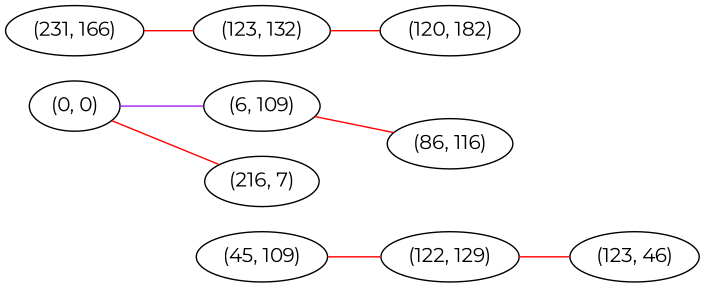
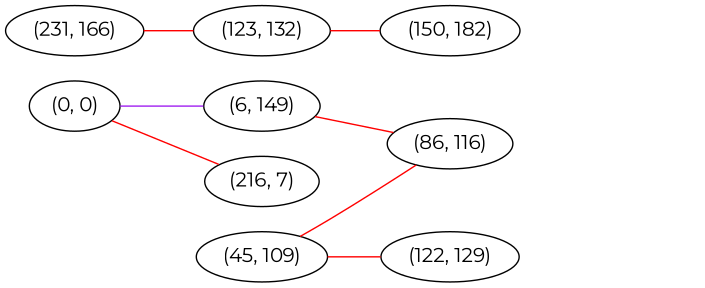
(450, 31) -> (450, 31)
(262, 106) -> (262, 106)
none -> (359, 202)
(635, 257) -> none
